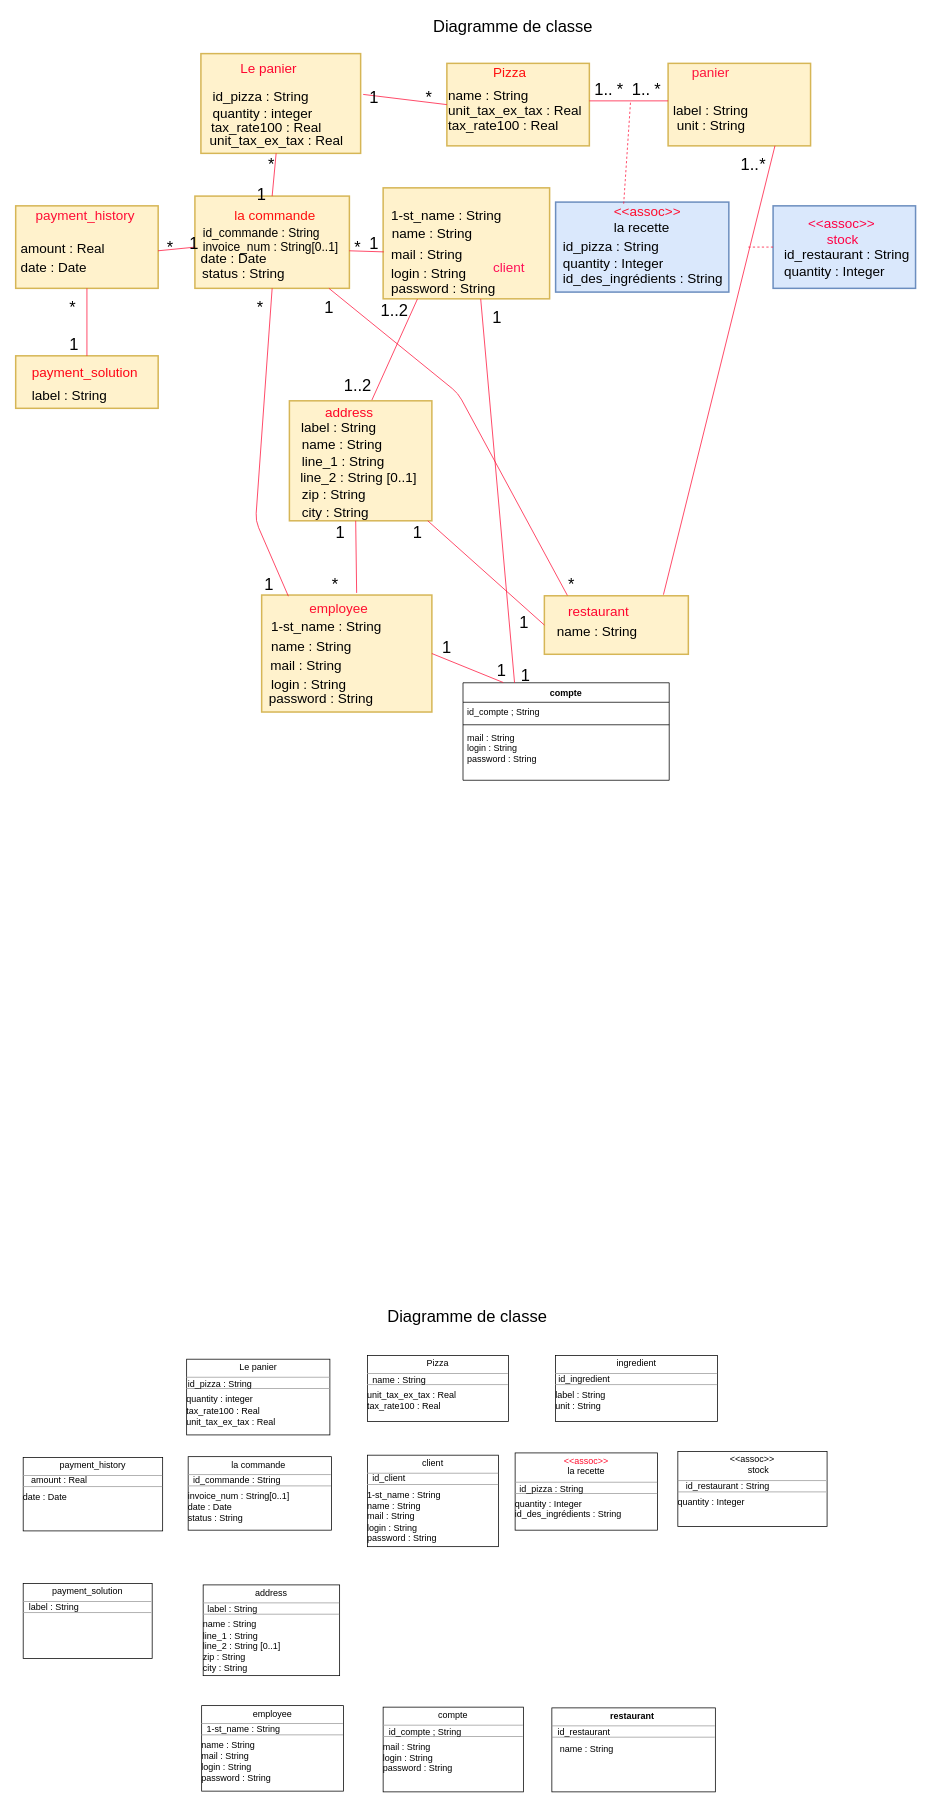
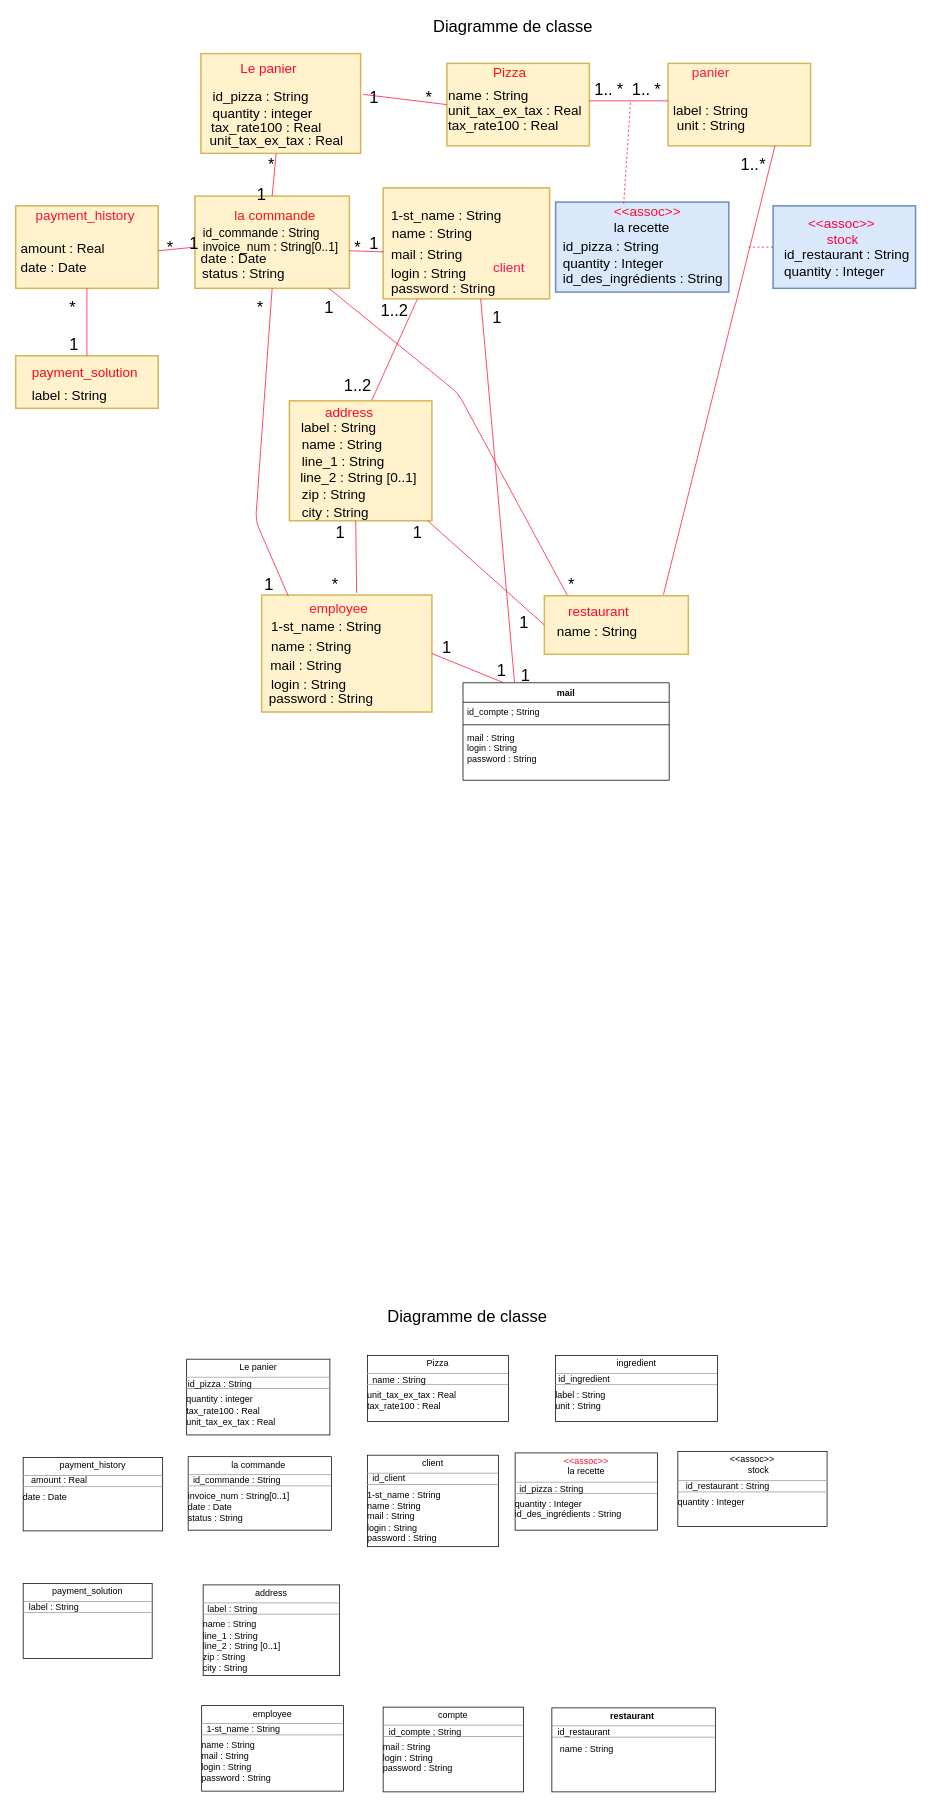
(566, 693) -> (566, 693)
